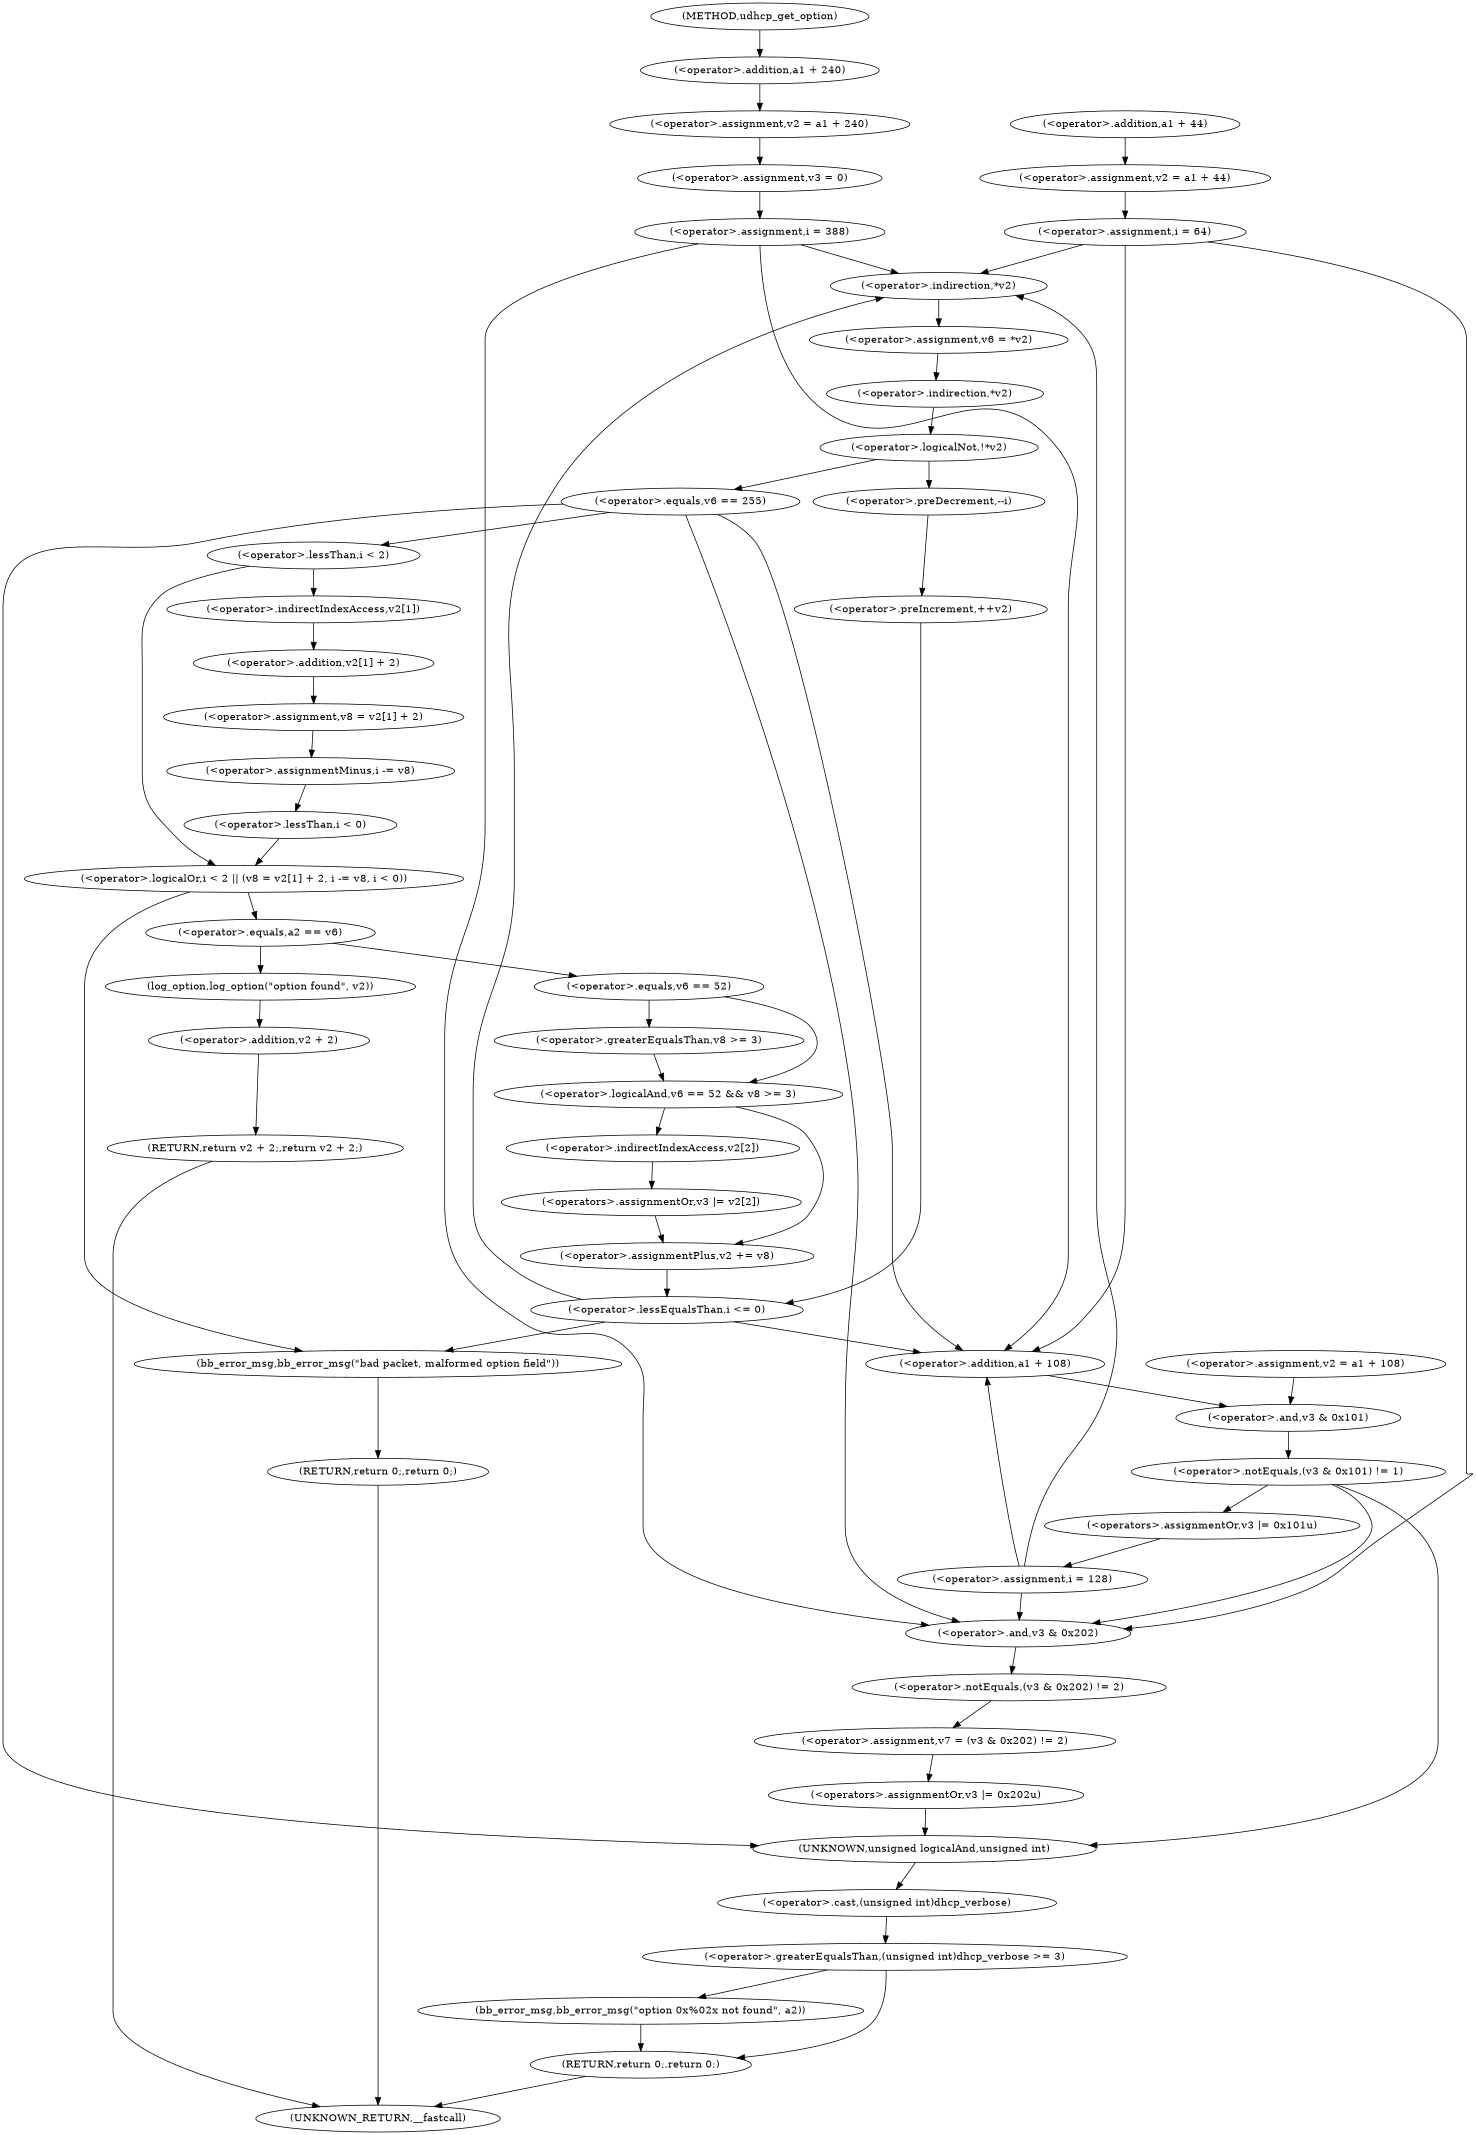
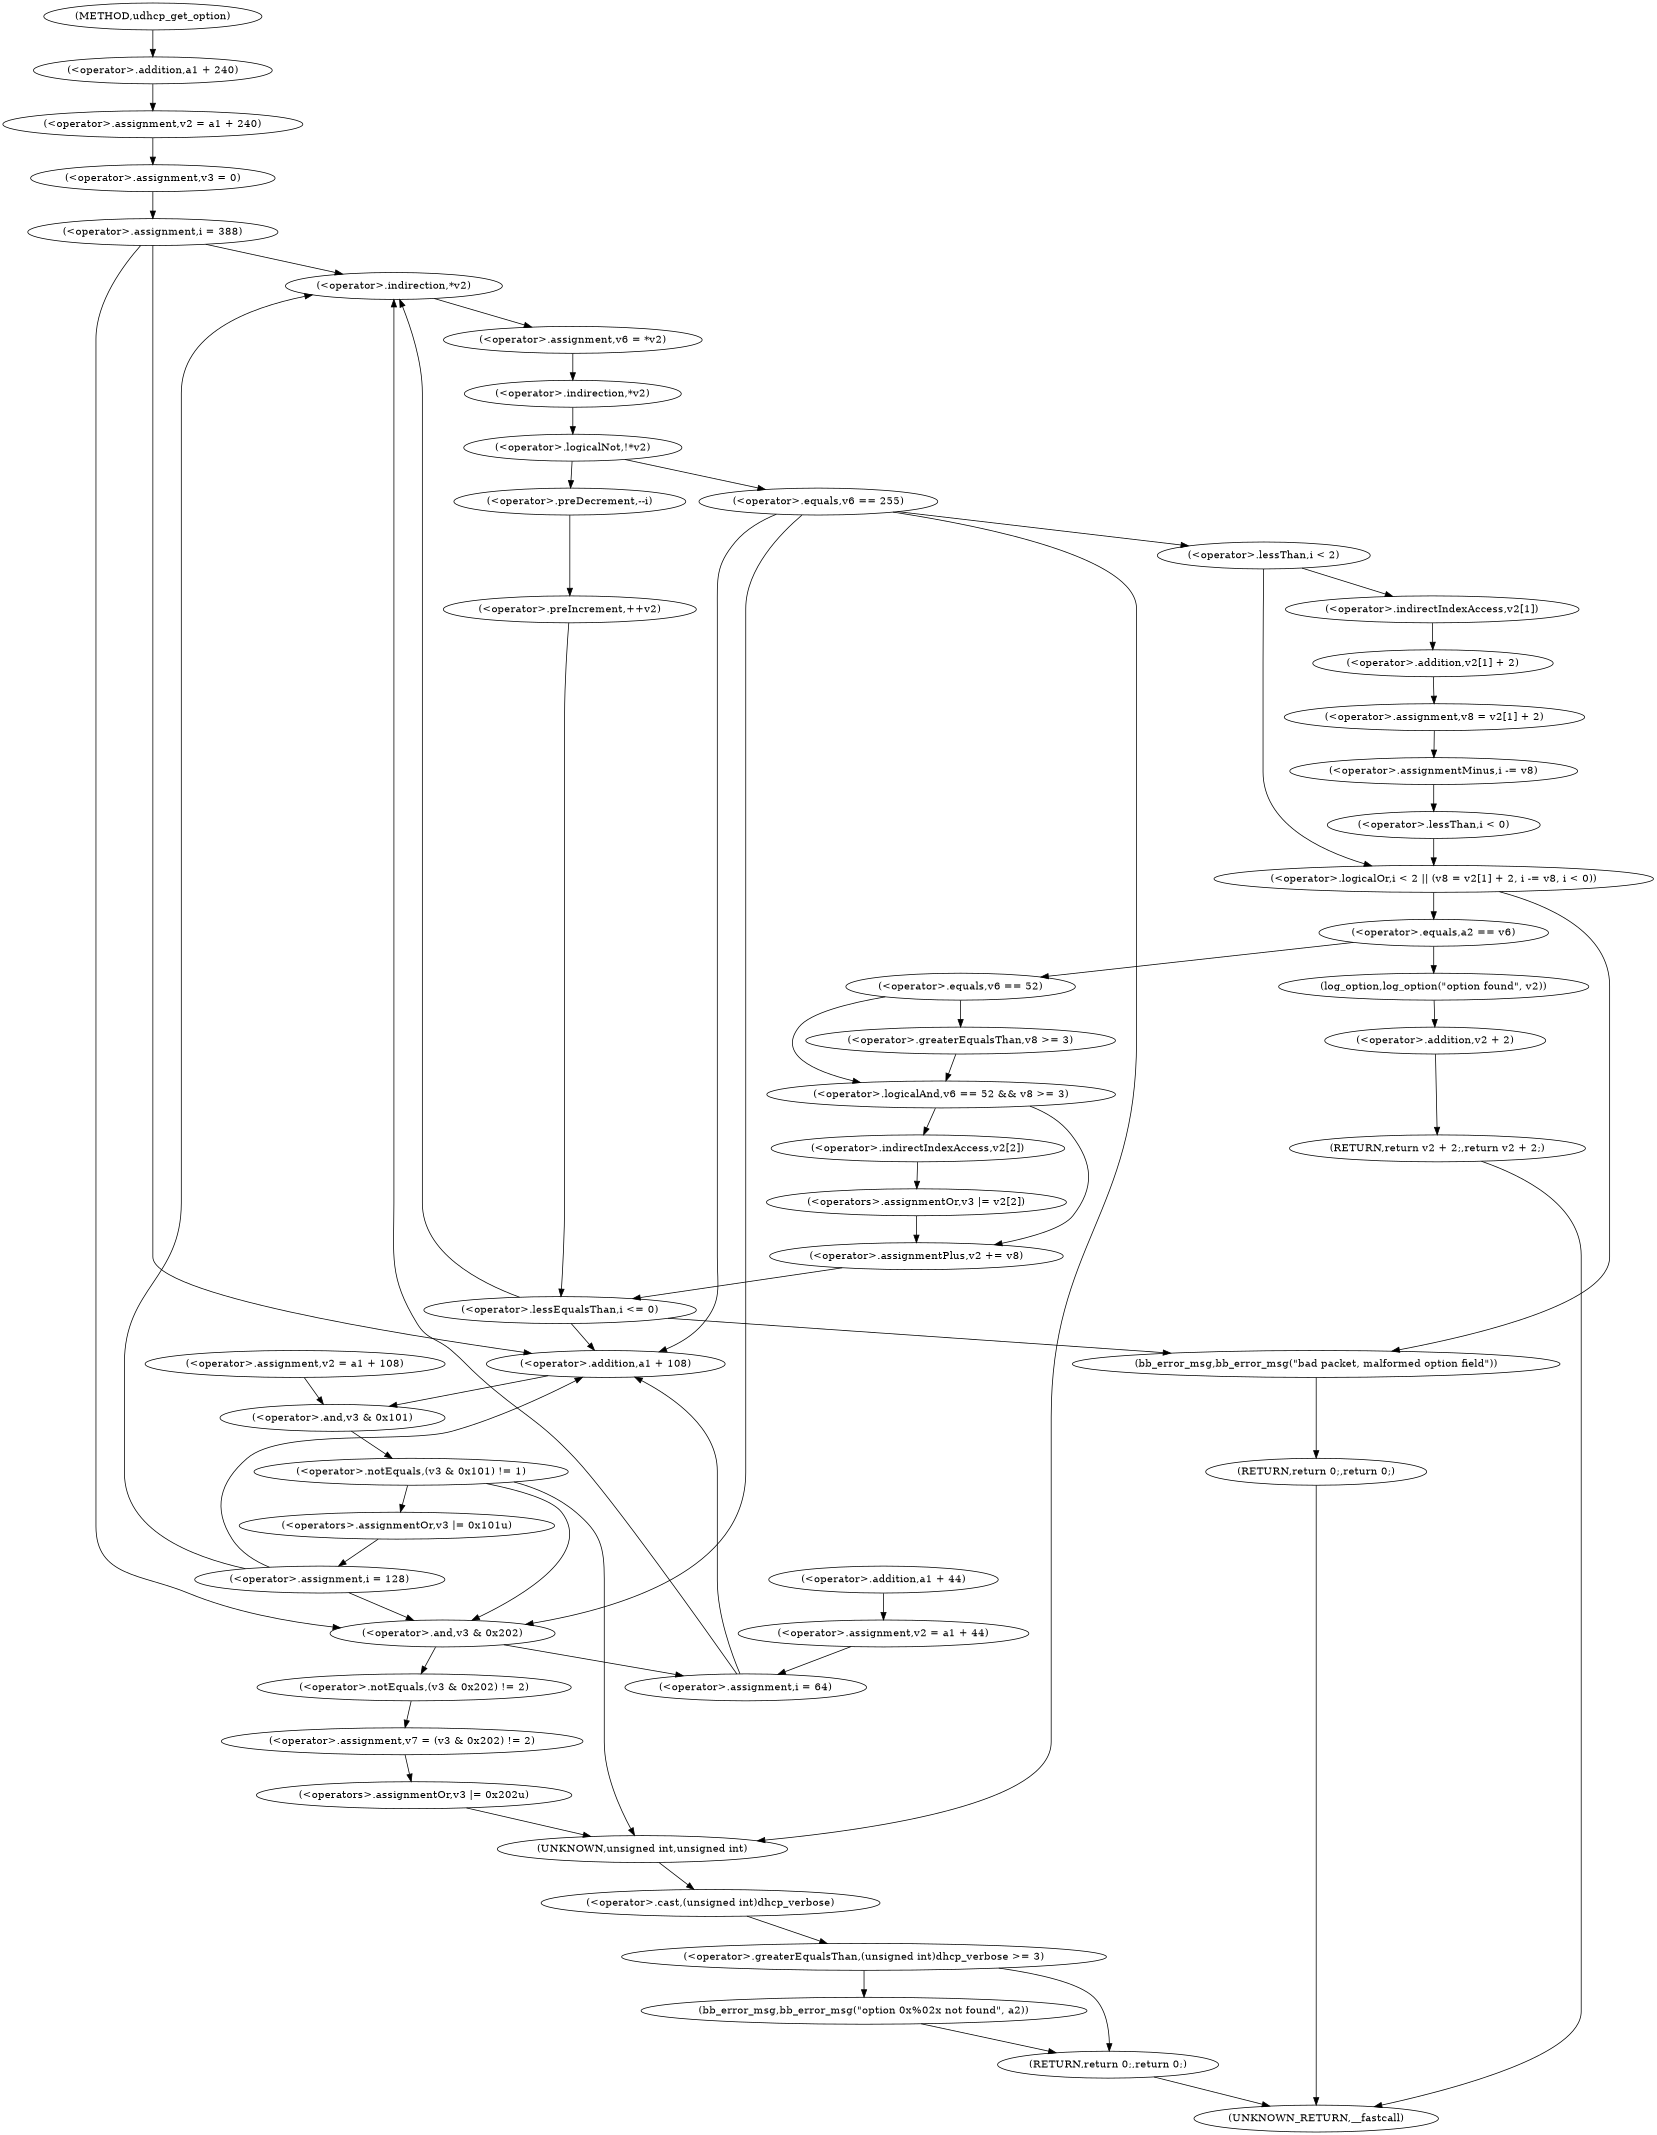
(1467, 957) -> (590, 1660)
(925, 1849) -> (642, 1849)
